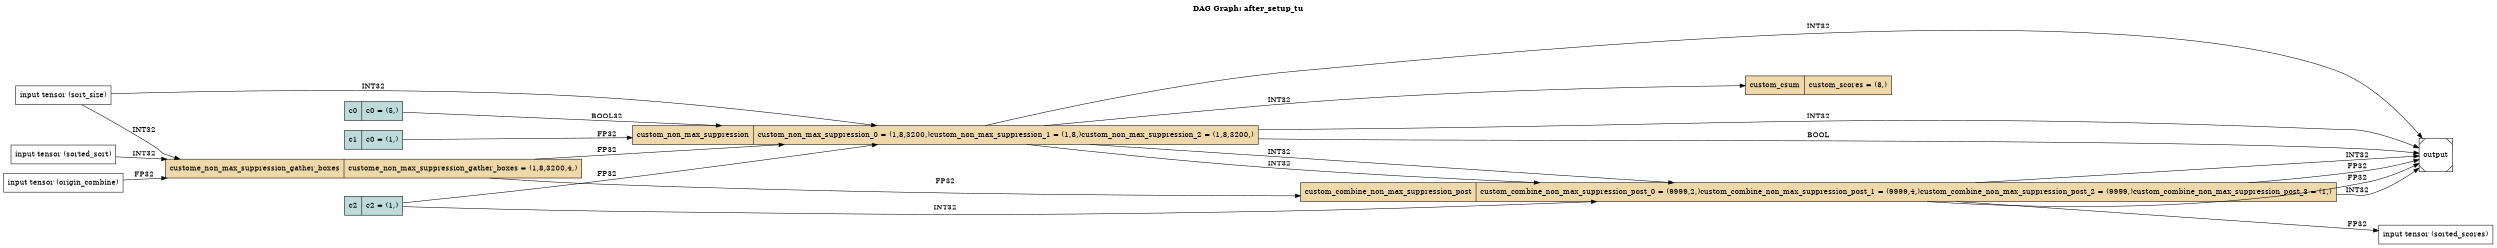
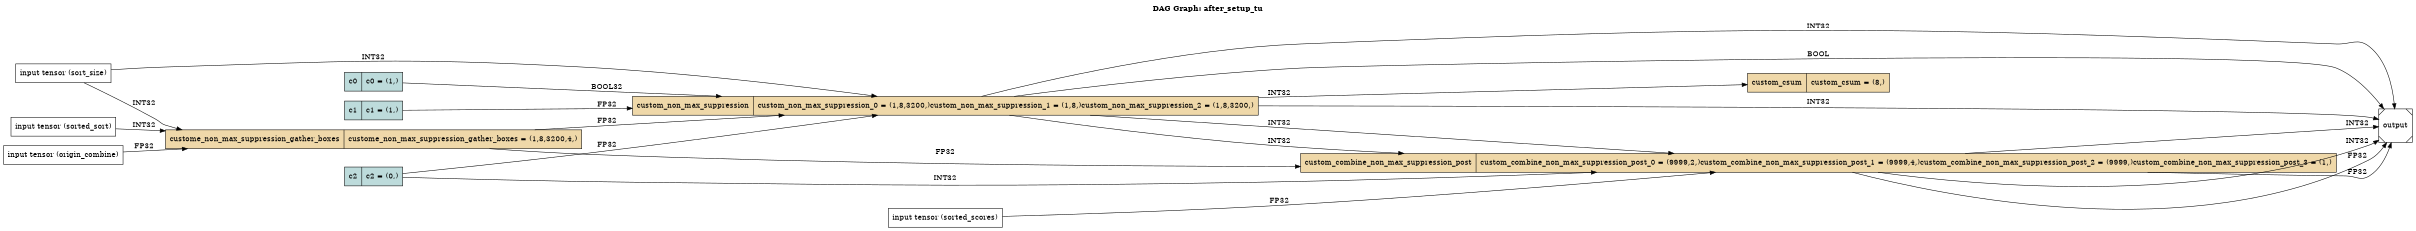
(1848, 85) -> (1848, 82)
(382, 111) -> (382, 81)
(382, 140) -> (382, 110)
(382, 206) -> (382, 176)
(2165, 216) -> (1357, 201)
